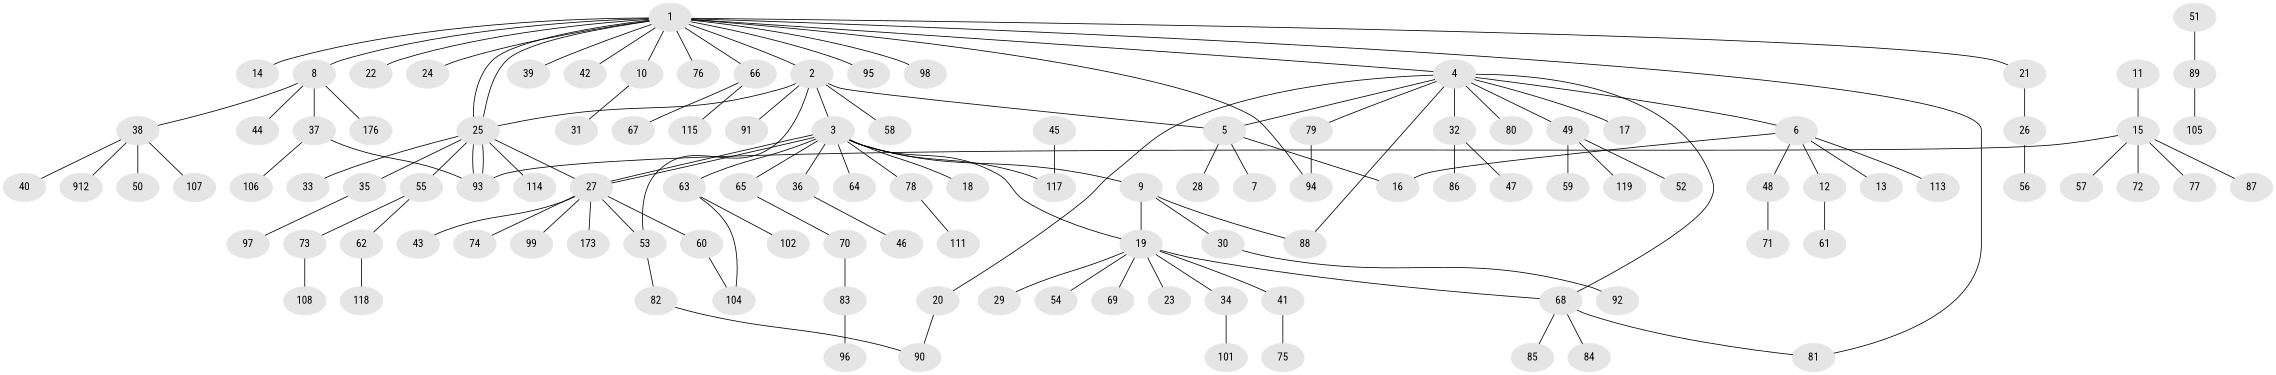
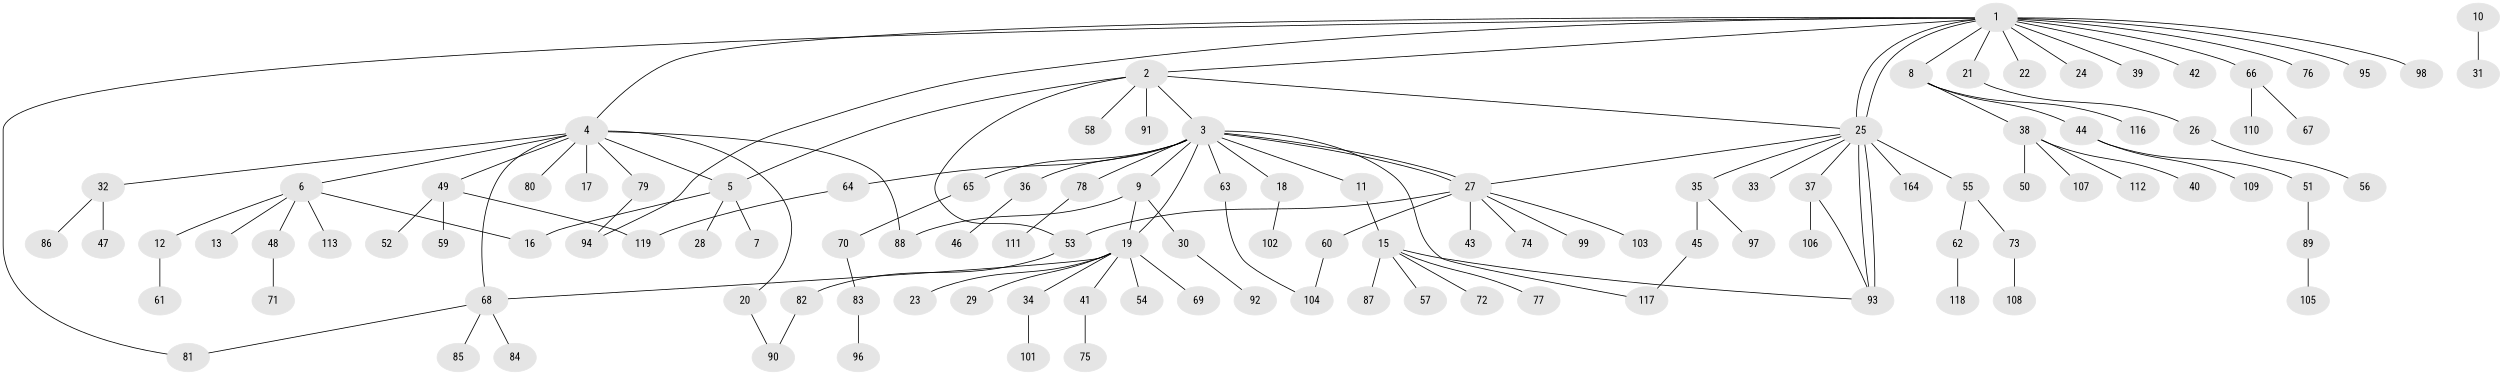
(656, 46) -> none
(258, 74) -> none
(314, 102) -> (1836, 159)
(371, 131) -> (2138, 131)
(690, 131) -> (2251, 131)
none -> (1283, 159)
none -> (2195, 159)
(81, 187) -> (2138, 187)
(535, 187) -> (1911, 187)
none -> (2251, 187)
none -> (747, 208)
(736, 216) -> (1276, 216)
none -> (1697, 216)
(588, 244) -> (1640, 244)
